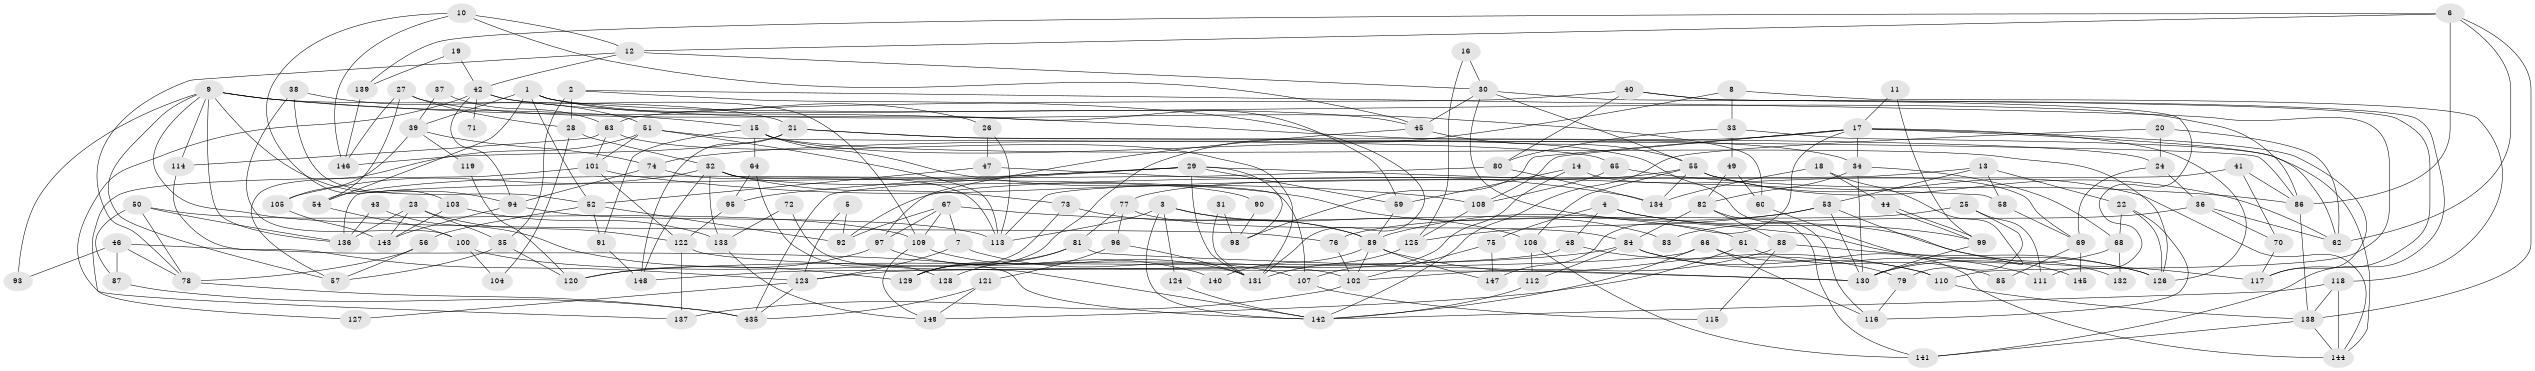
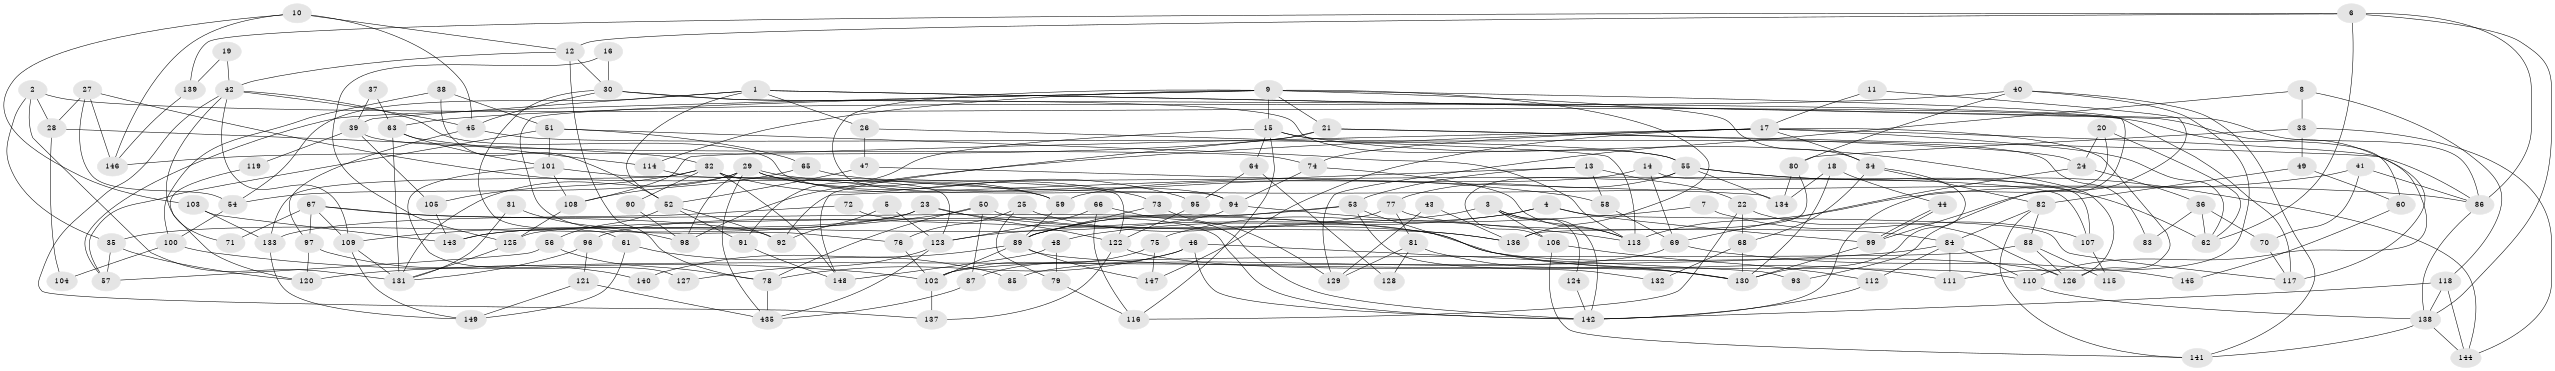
(953, 224) -> (280, 220)
(2015, 305) -> none
